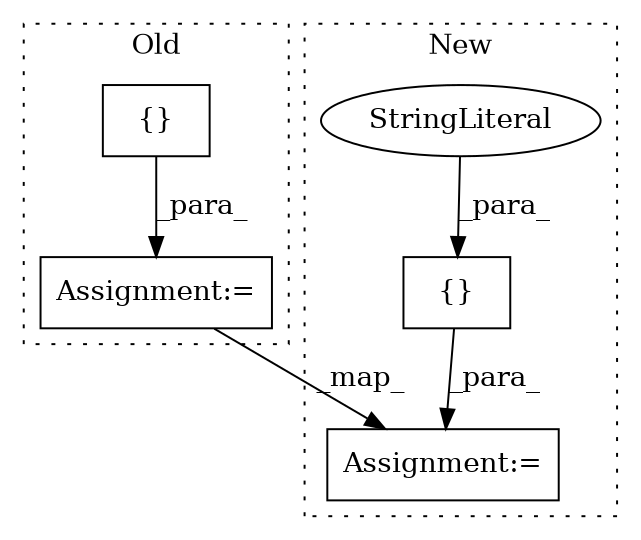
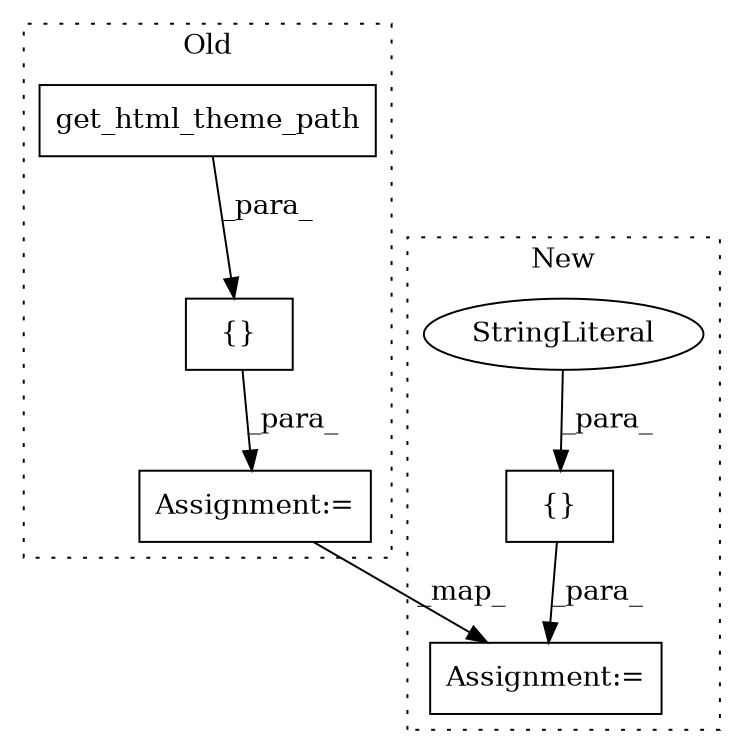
none -> (208, 121)
